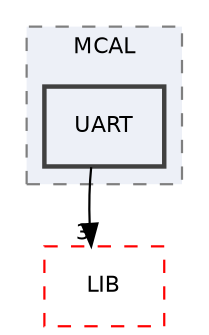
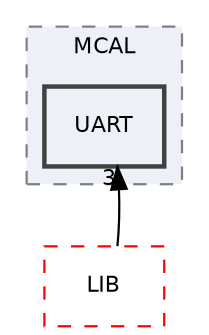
(89, 198) -> (119, 218)
